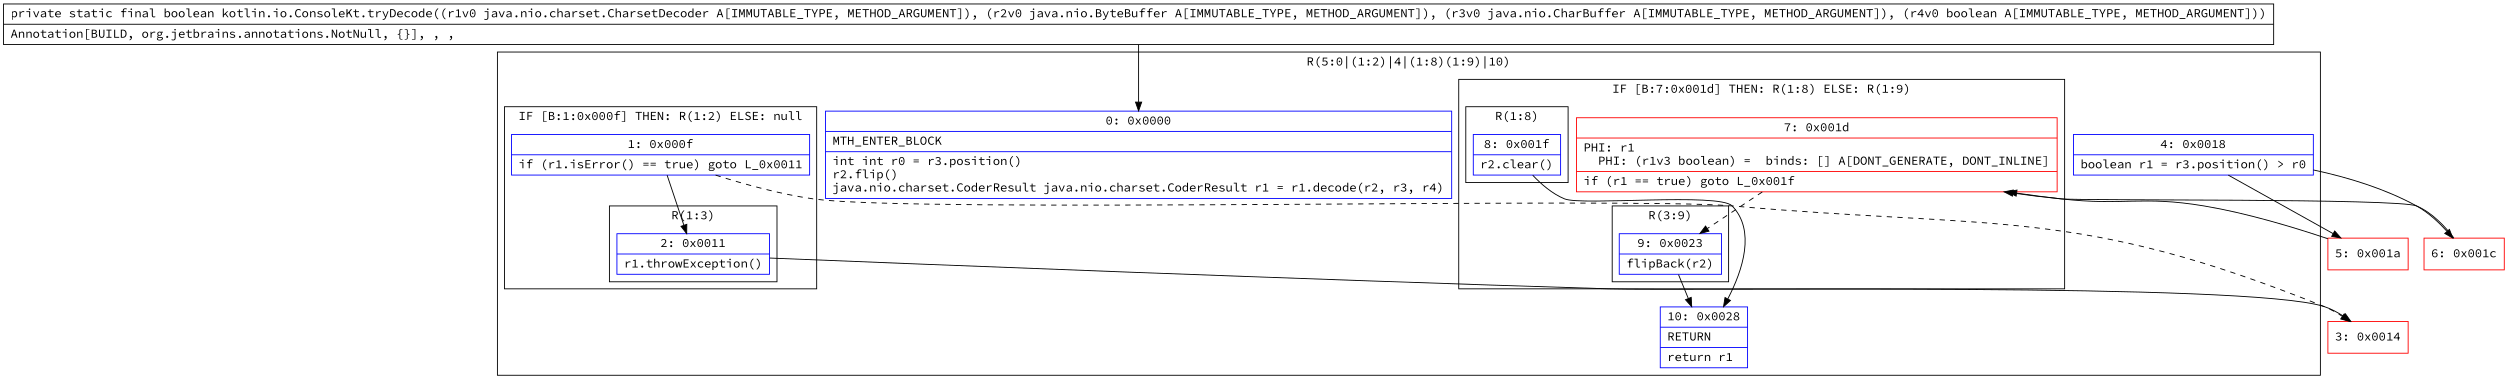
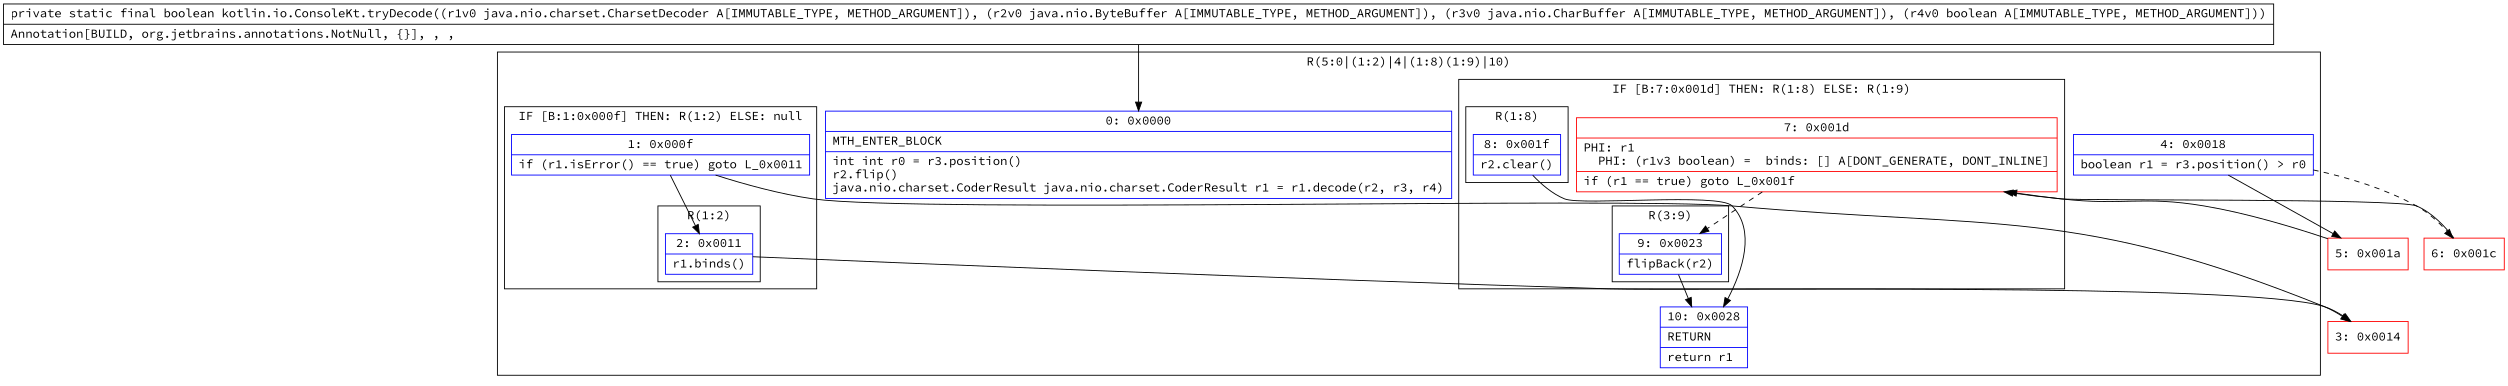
(2385, 191) -> (2385, 191)
(1535, 203) -> (1535, 203)
(693, 216) -> (709, 216)
(693, 264) -> (709, 264)
